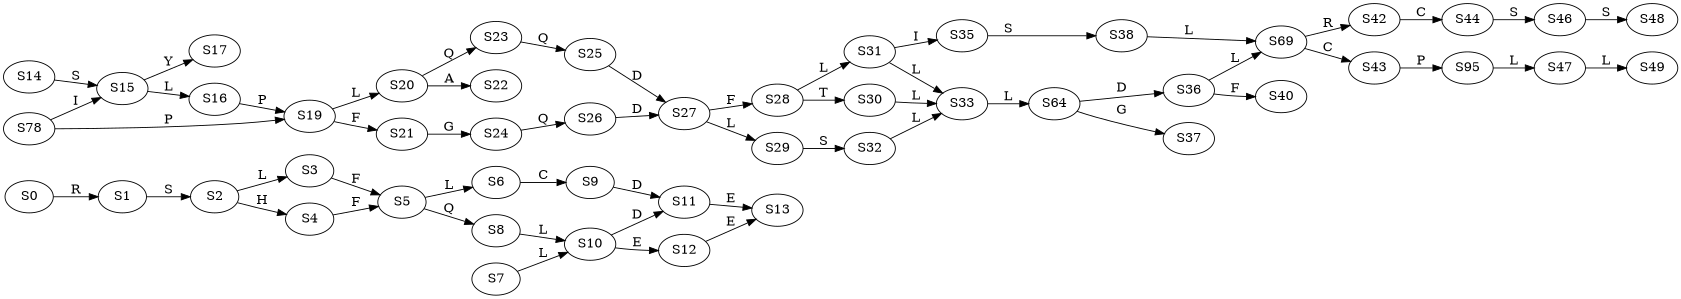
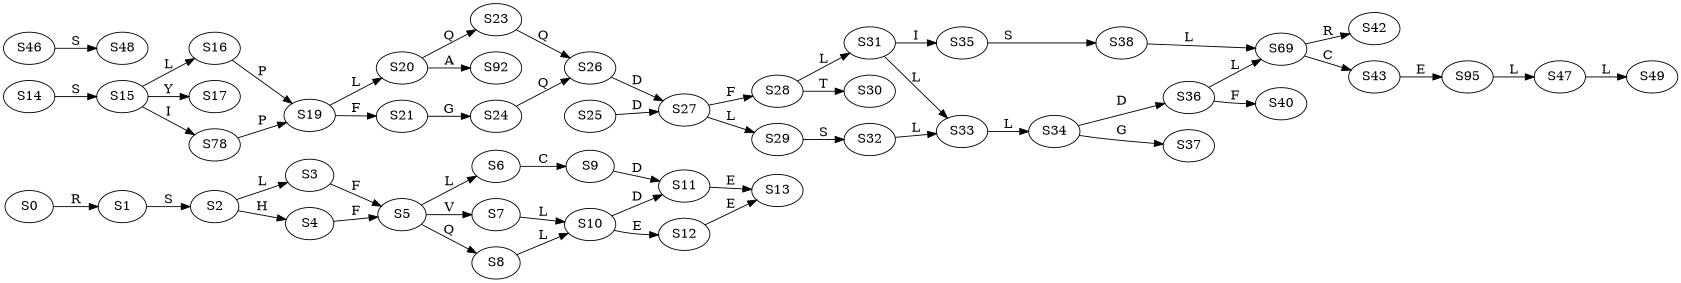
(1468, 20) -> none
(538, 45) -> (539, 42)
(1421, 61) -> (1421, 70)
(496, 86) -> (496, 68)
(911, 103) -> none
(1054, 104) -> (1054, 131)
(72, 111) -> (165, 119)
none -> (444, 215)
